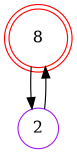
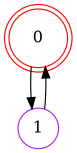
(38, 38) -> (38, 38)
(38, 128) -> (38, 128)
